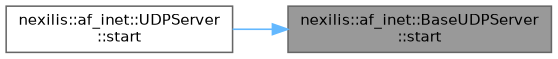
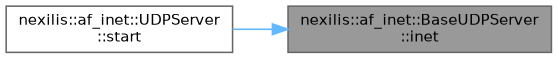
(420, 29) -> (420, 29)
